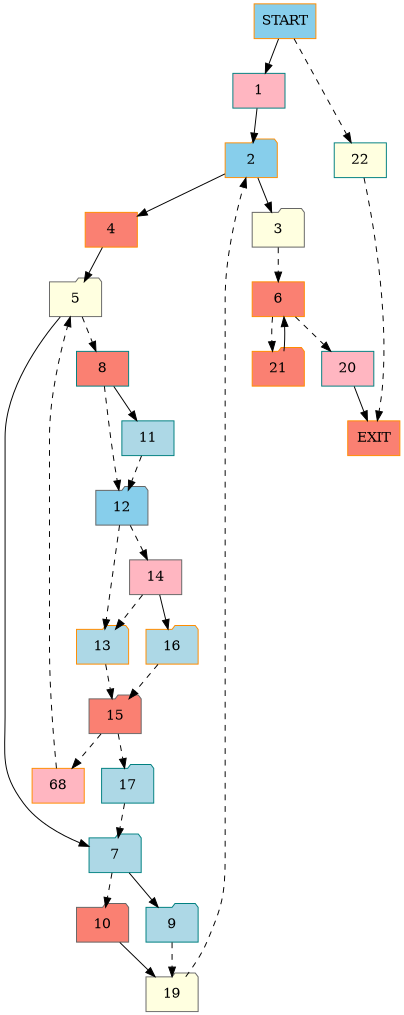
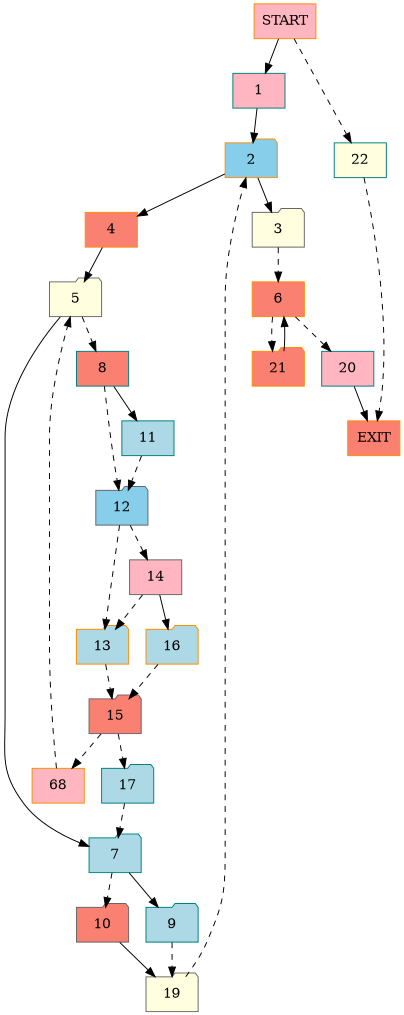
(285, 21) -> (285, 21)
